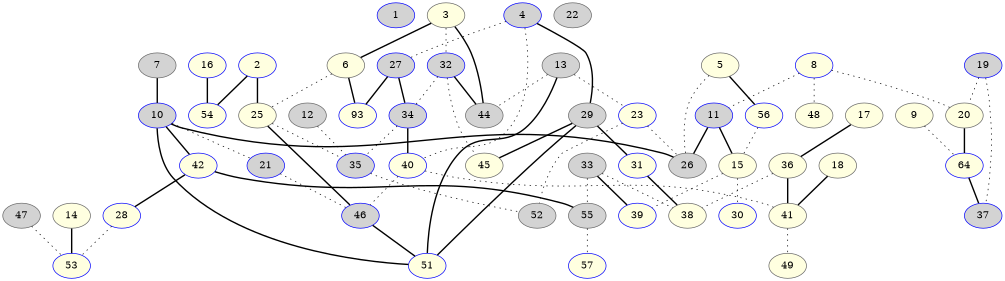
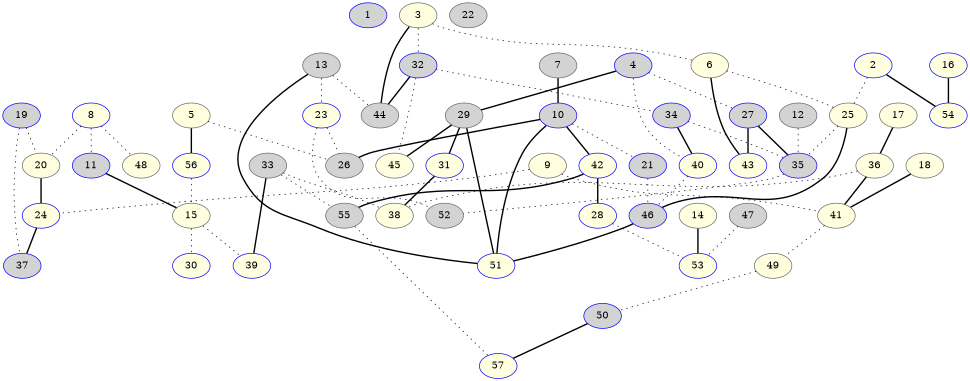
(396, 40) -> (562, 44)
(402, 90) -> (773, 140)
(257, 91) -> (861, 90)
(358, 116) -> (748, 166)
(701, 141) -> none
(964, 166) -> (41, 216)
(600, 186) -> (683, 195)
none -> (603, 316)
